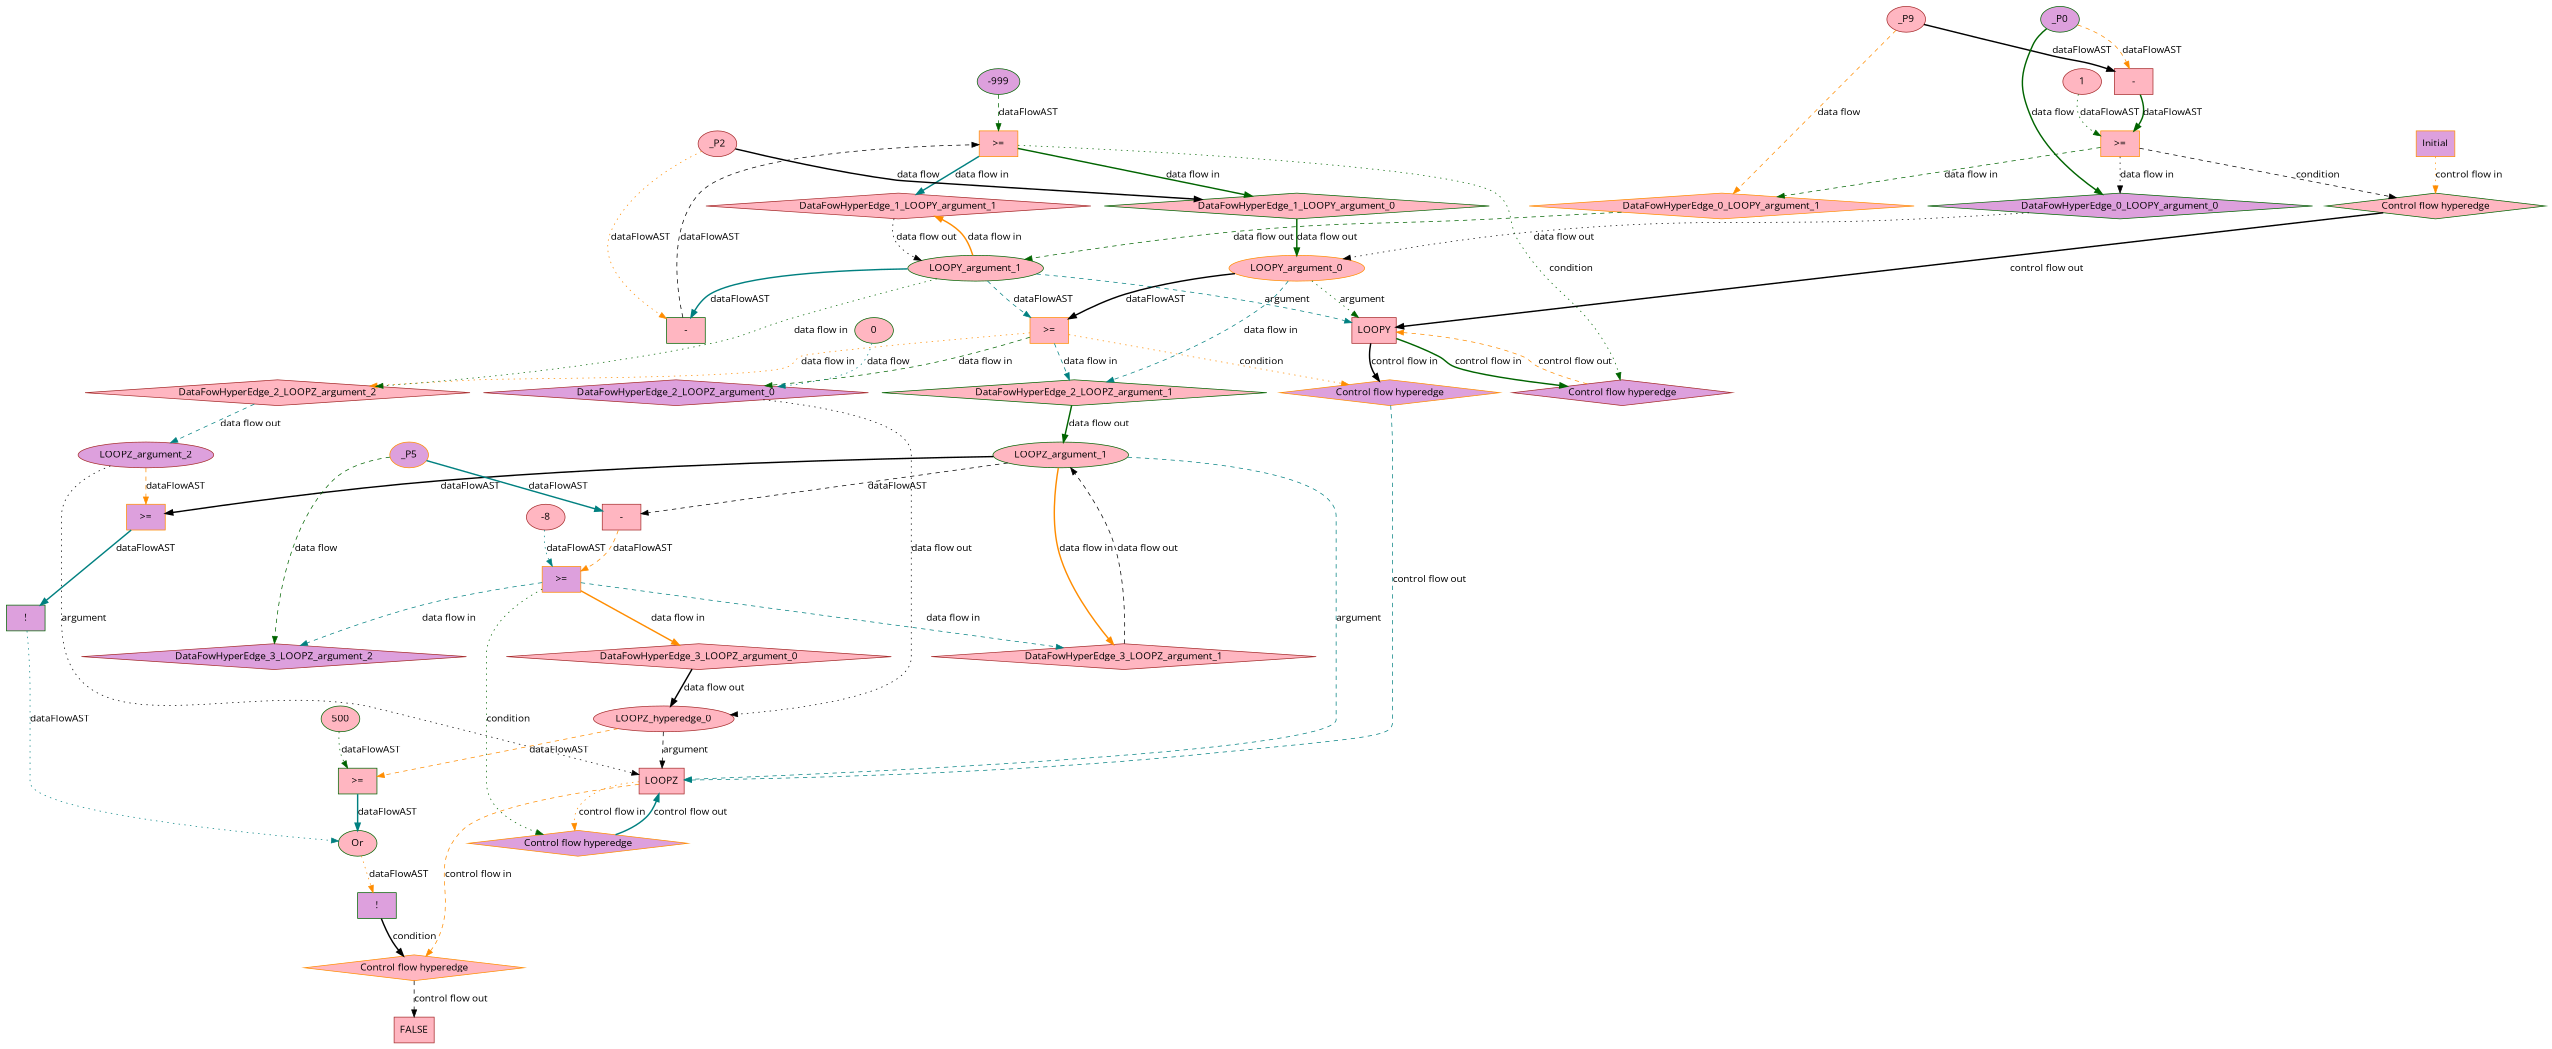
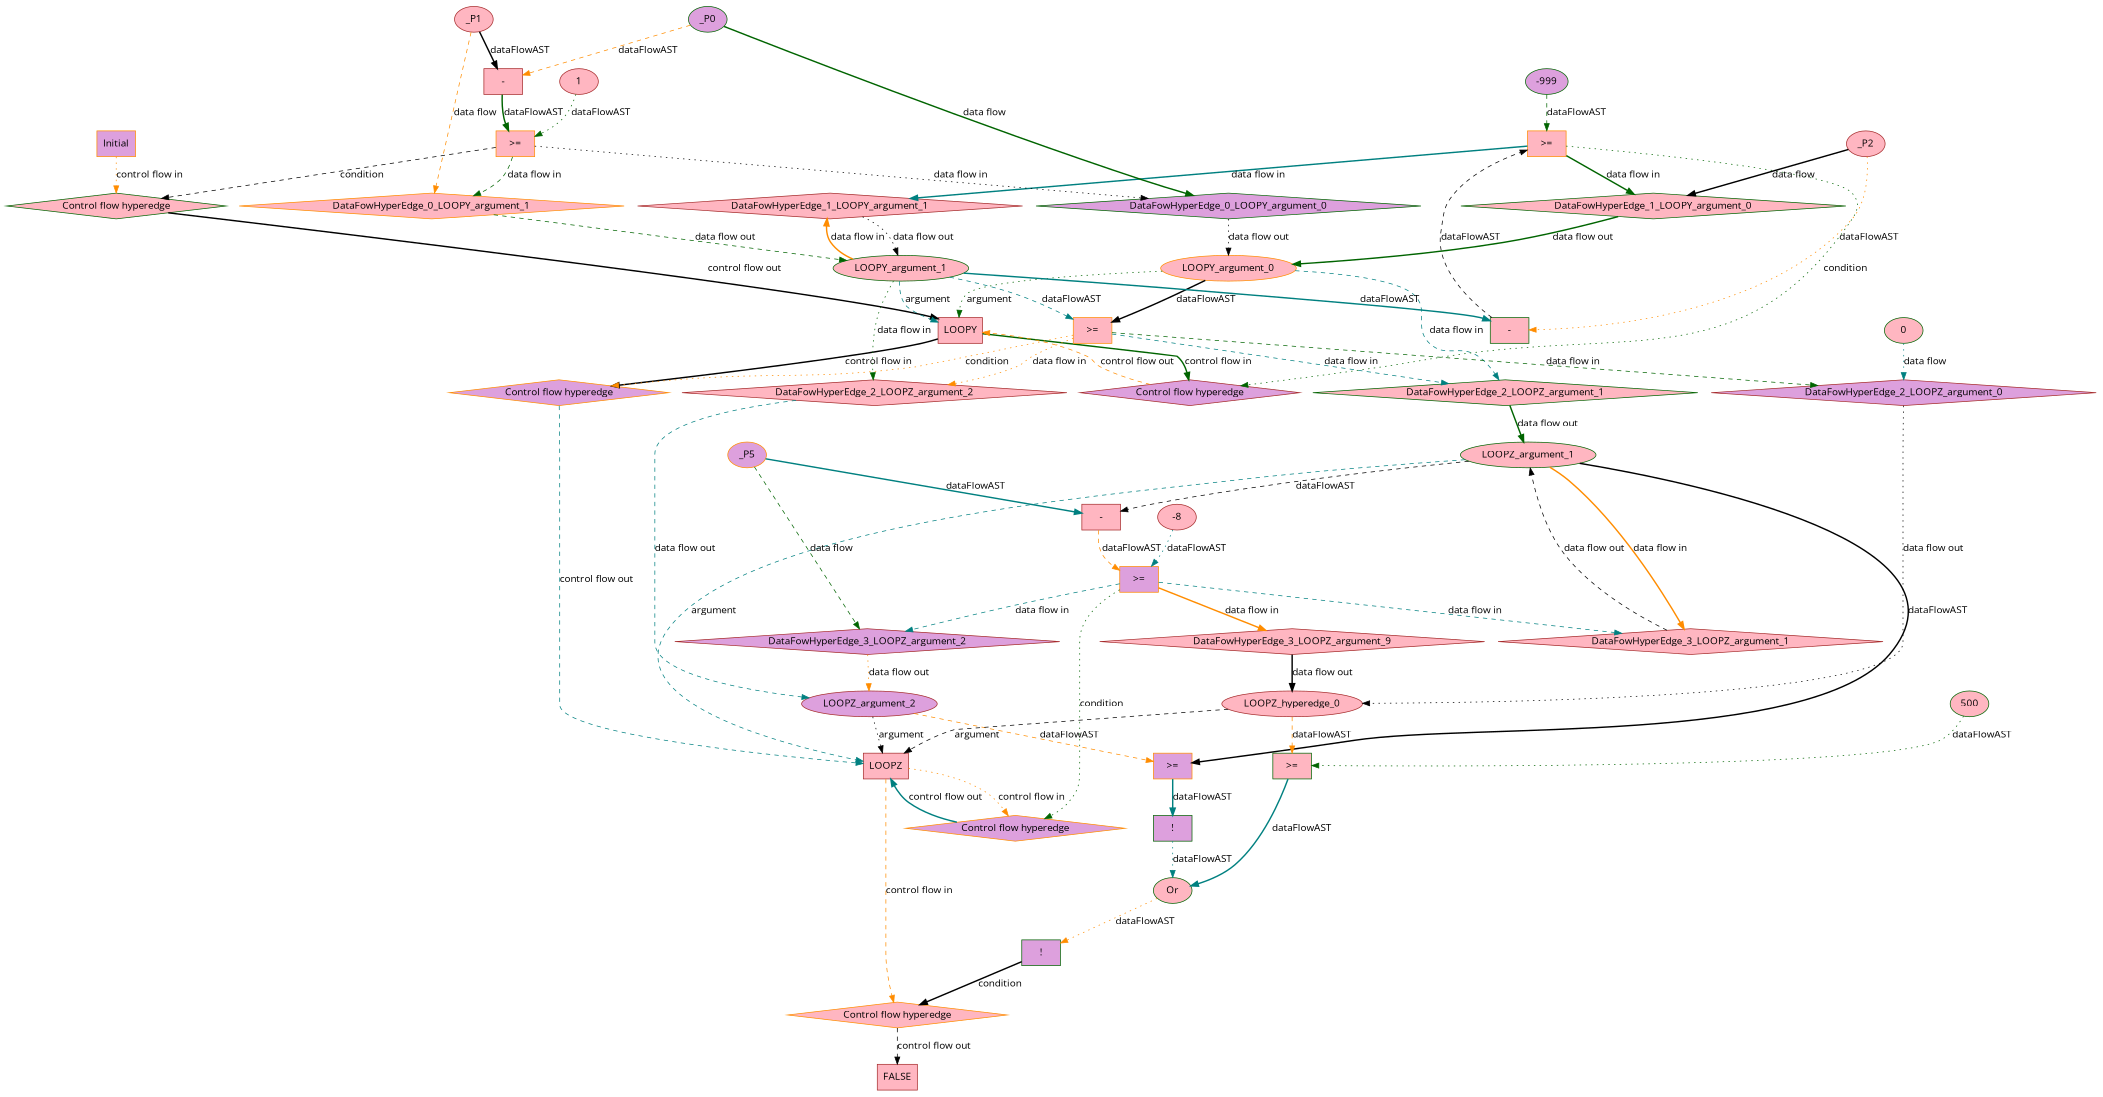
(1906, 19) -> (474, 19)
(699, 657) -> (1292, 642)
none -> (868, 669)
